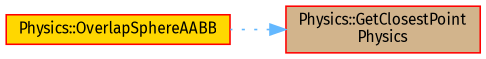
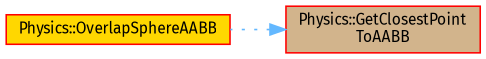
(383, 30) -> (383, 30)
